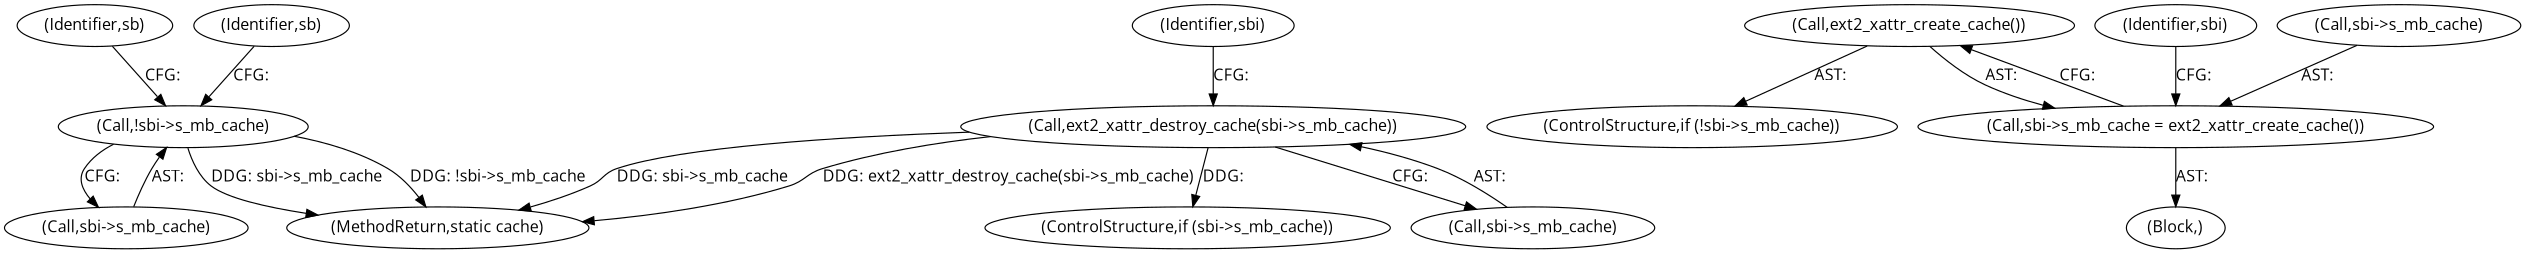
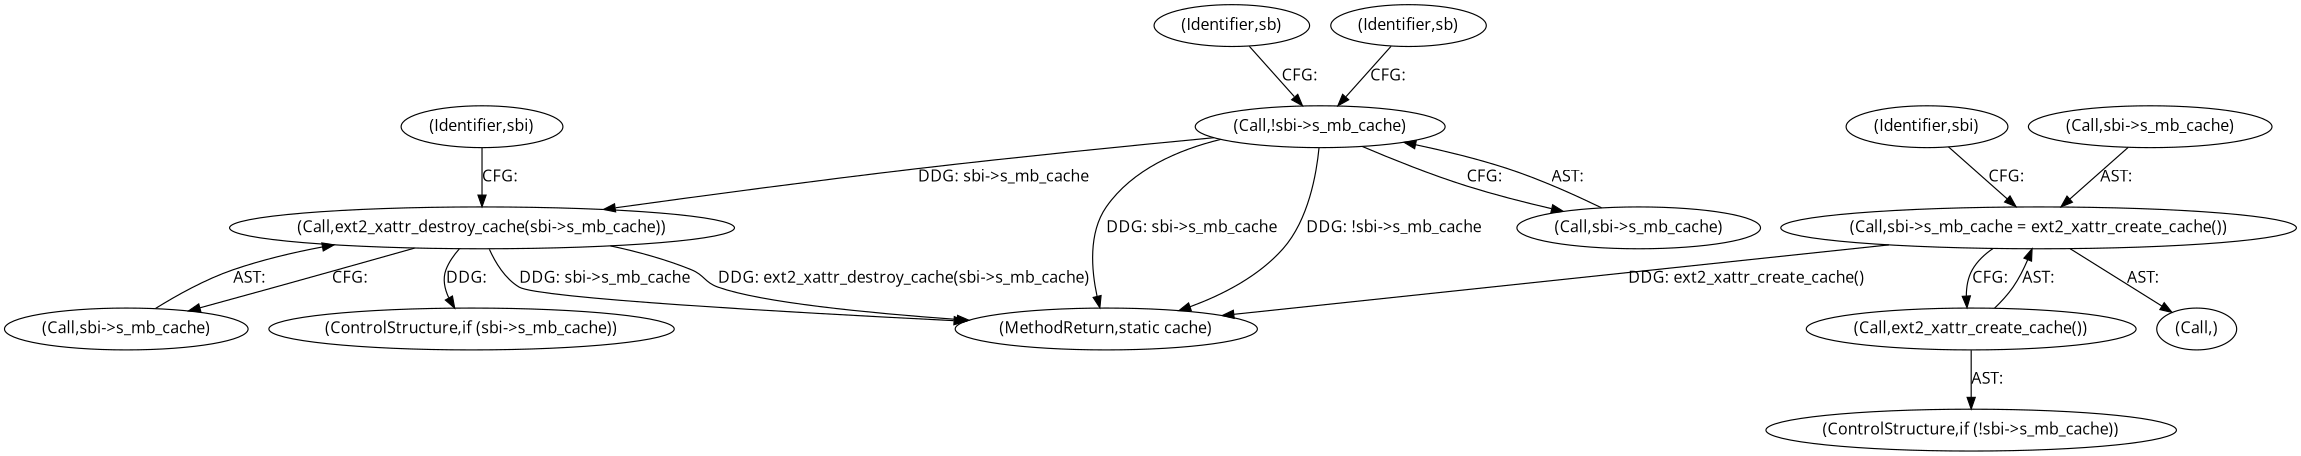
none -> (914, 169)
(2176, 228) -> (2197, 329)
none -> (1561, 280)
